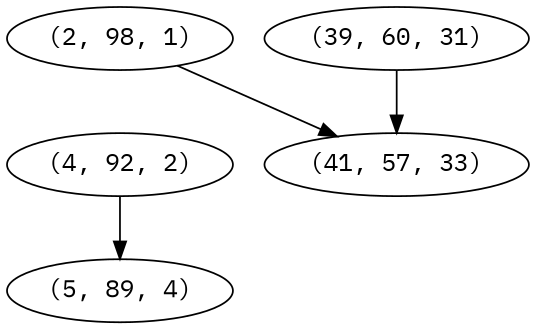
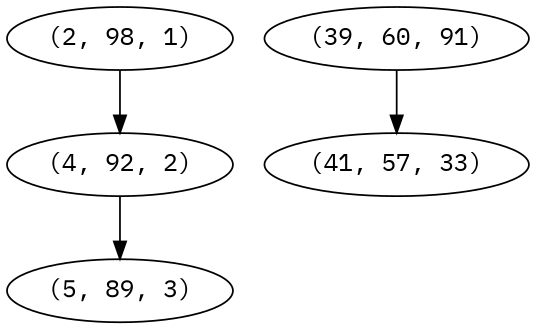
(397, 39) -> (397, 39)
(249, 97) -> (120, 93)
(120, 291) -> (120, 291)
